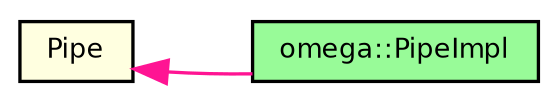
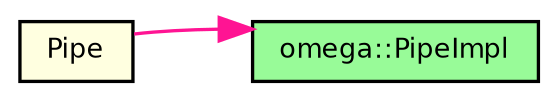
(210, 74) -> (177, 31)
